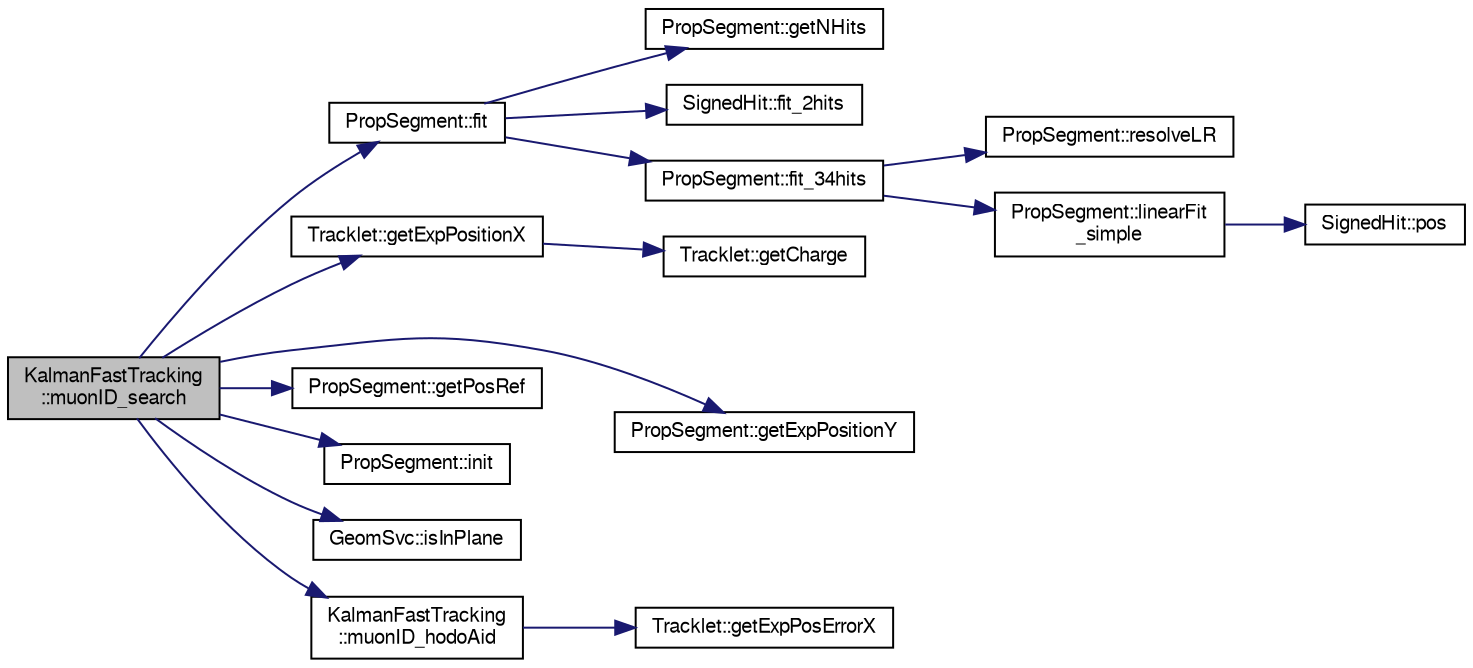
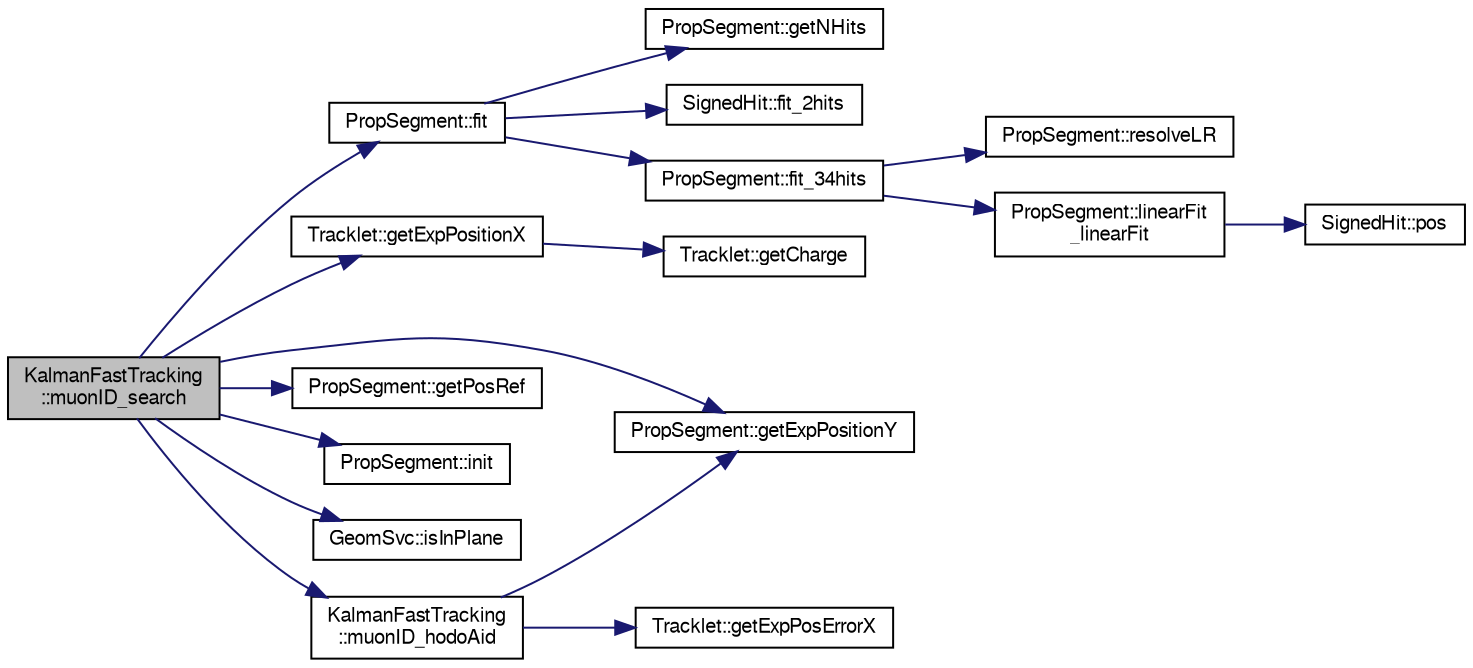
(1110, 225) -> (1110, 225)
none -> (614, 536)
